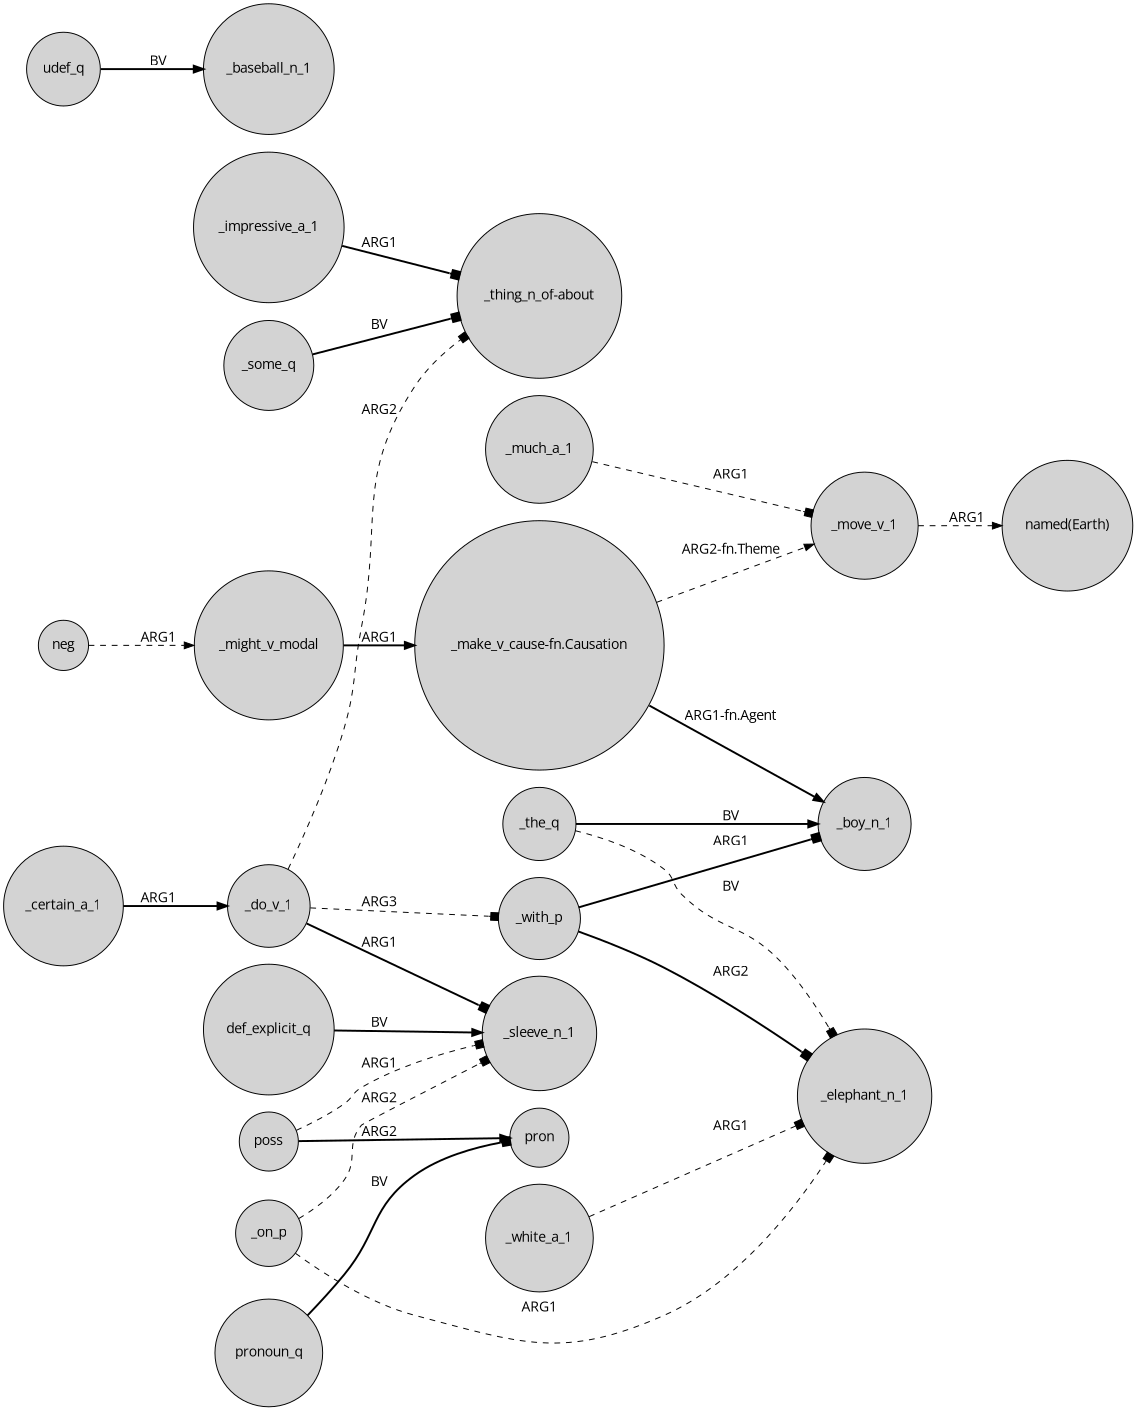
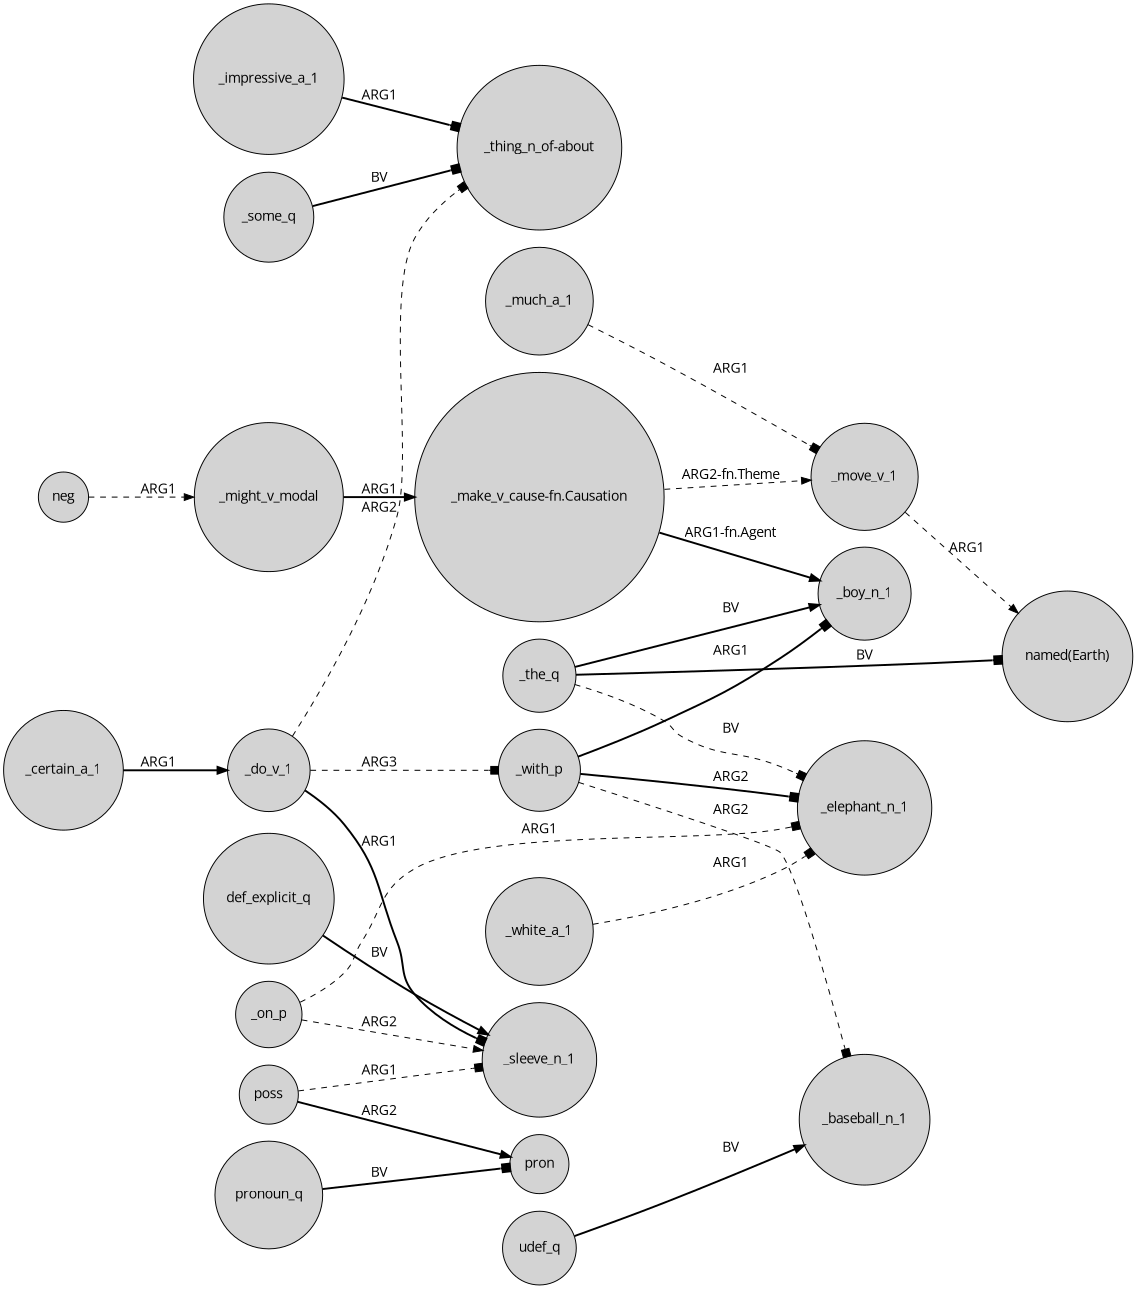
none -> (784, 669)
none -> (777, 851)
(368, 1122) -> (388, 1034)
